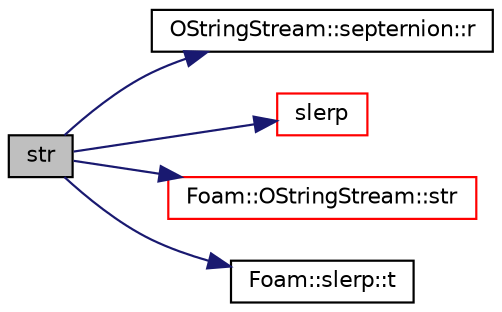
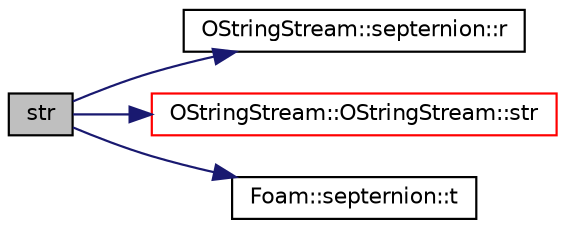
(322, 114) -> none
(322, 198) -> (354, 114)
(322, 282) -> (354, 198)
